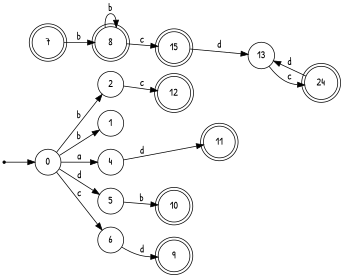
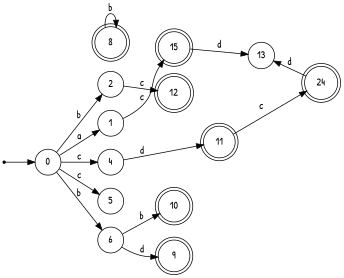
(48, 43) -> none
(139, 45) -> (148, 98)
(281, 79) -> (267, 114)
(79, 137) -> (79, 137)
(79, 157) -> (79, 157)
(79, 176) -> (79, 176)
(79, 194) -> (79, 194)
(137, 203) -> (138, 226)
